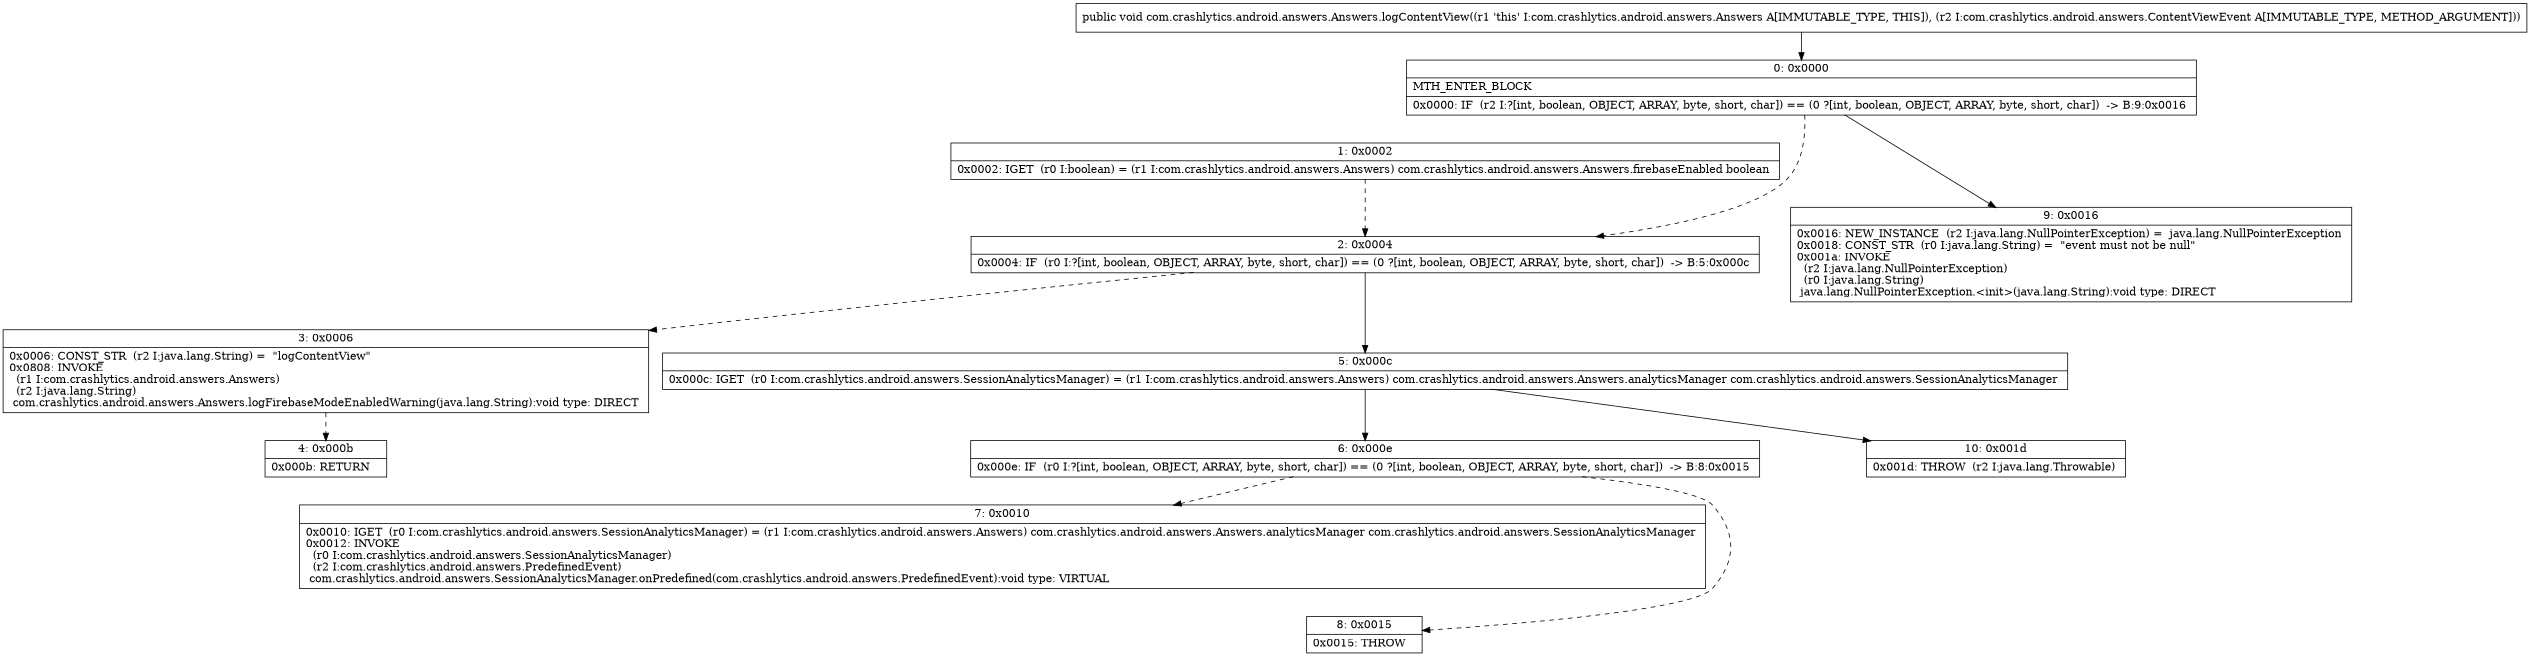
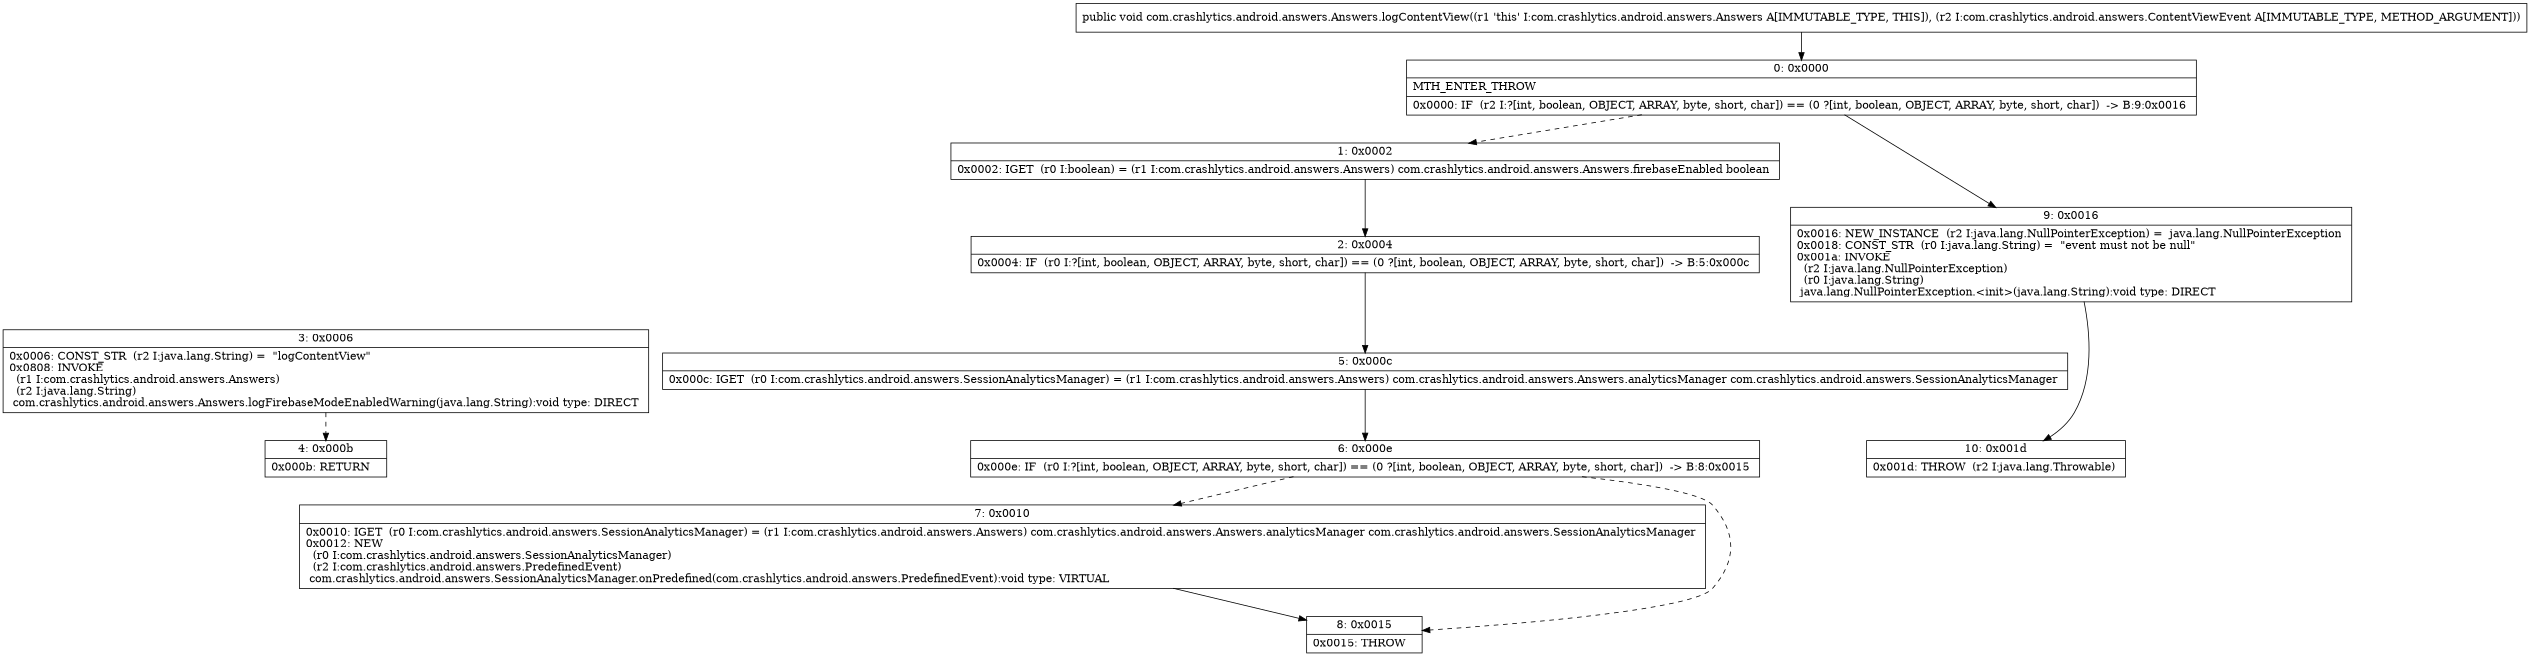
(1472, 87) -> (1474, 87)
(1365, 204) -> (1365, 204)
(1732, 208) -> (1559, 128)
(925, 300) -> none
(1677, 414) -> (2087, 375)
(356, 544) -> (348, 544)
none -> (1236, 603)
